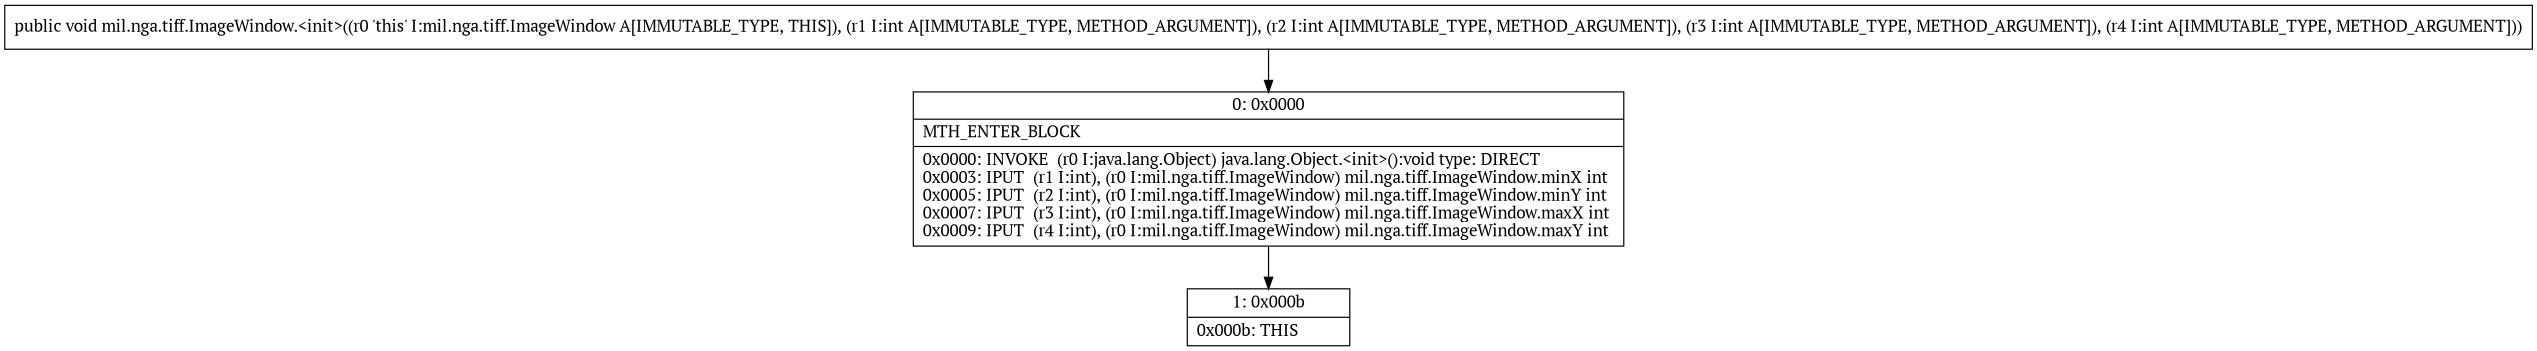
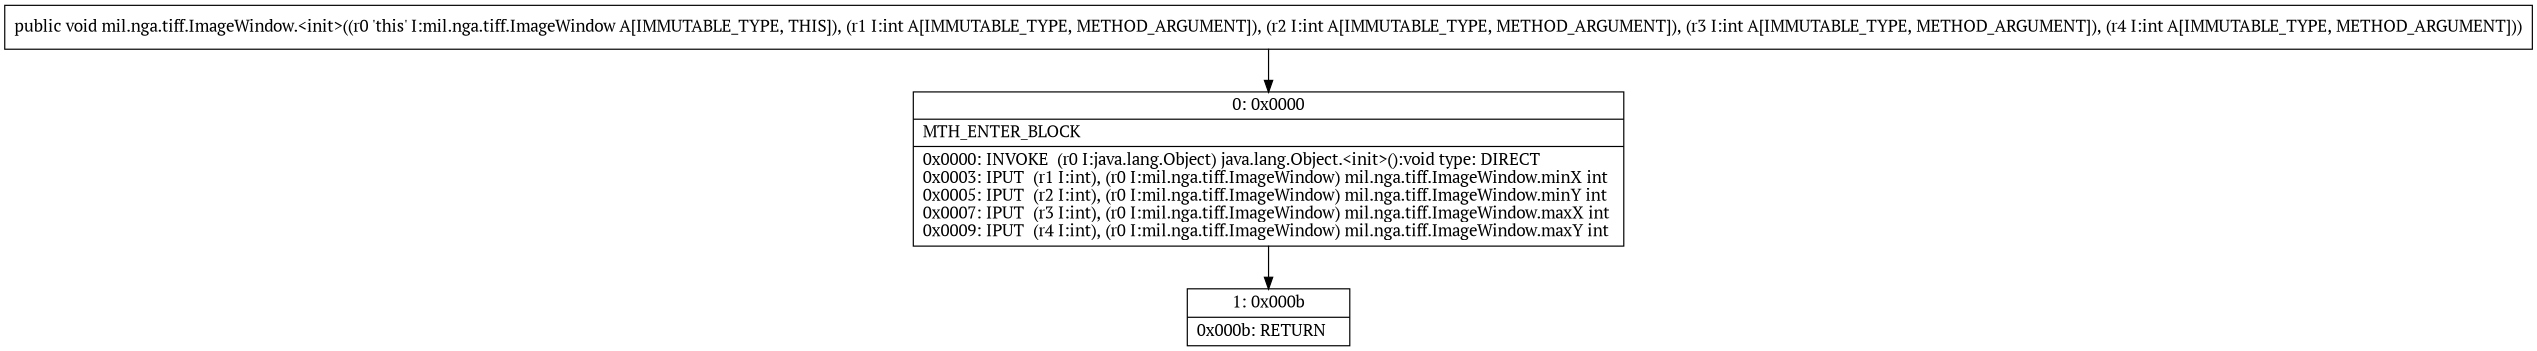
(1254, 331) -> (1269, 331)
